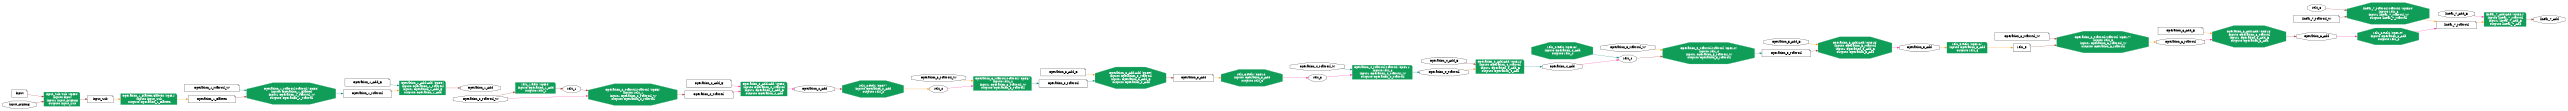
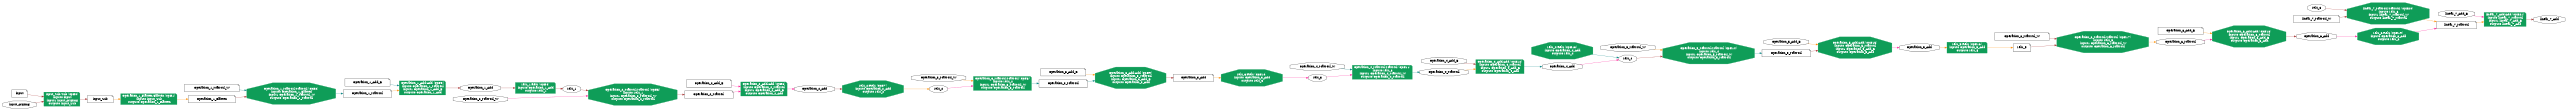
(505, 94) -> (507, 88)
